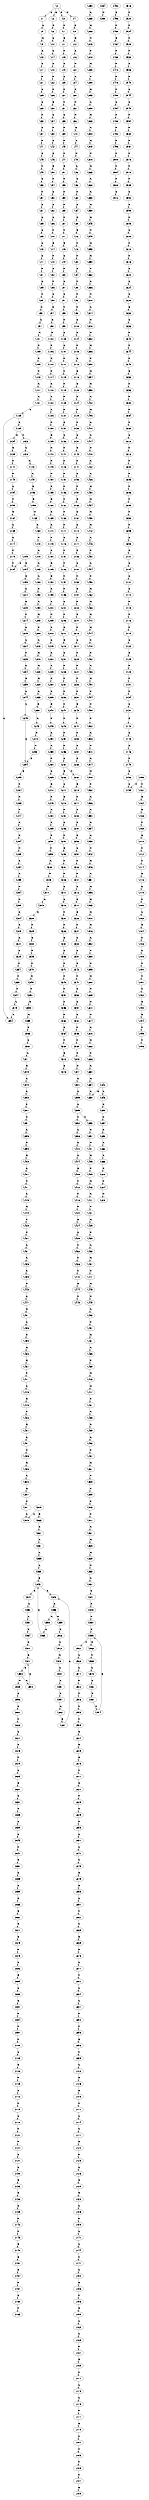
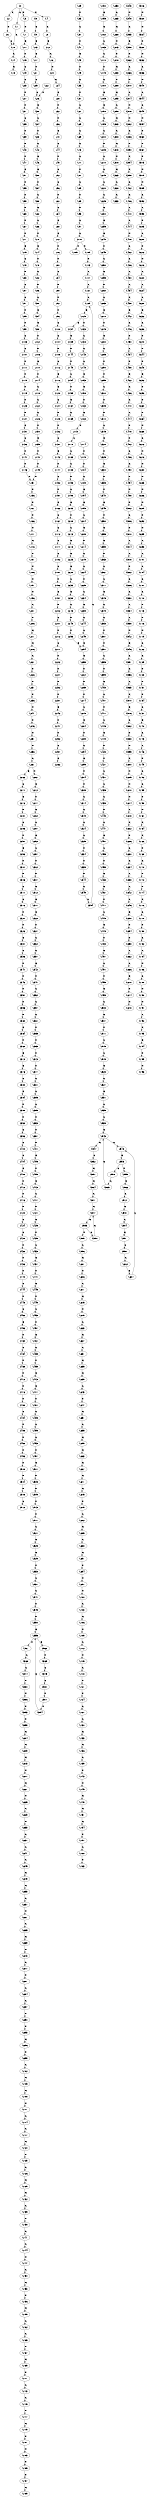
(42, 24) -> (15, 36)
(53, 76) -> none
(42, 101) -> (36, 91)
(90, 211) -> none
(38, 357) -> (83, 245)
(51, 473) -> (35, 476)
(12, 537) -> none
(19, 562) -> (83, 476)
(3, 715) -> (92, 605)
(135, 783) -> (142, 796)
none -> (22, 1085)
(97, 1091) -> (129, 886)
(77, 1116) -> (22, 1116)
none -> (22, 1308)
(33, 1513) -> (103, 1052)
